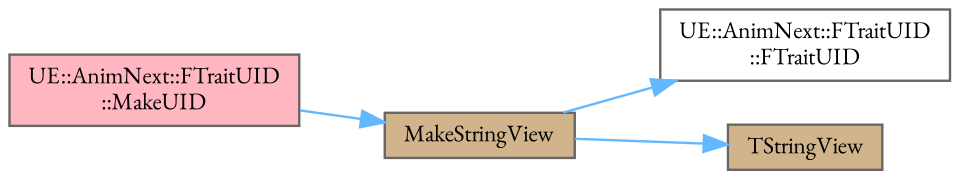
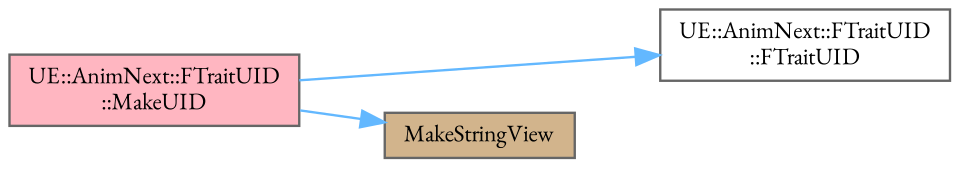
(608, 100) -> (467, 69)
(805, 147) -> none
